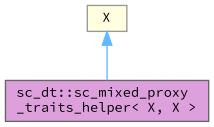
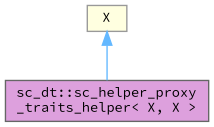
(107, 101) -> (107, 101)
